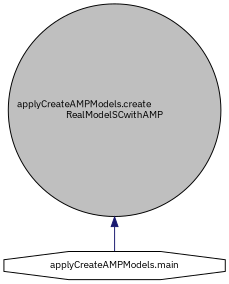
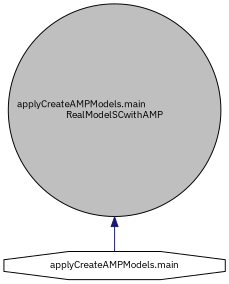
(115, 110) -> (115, 110)
